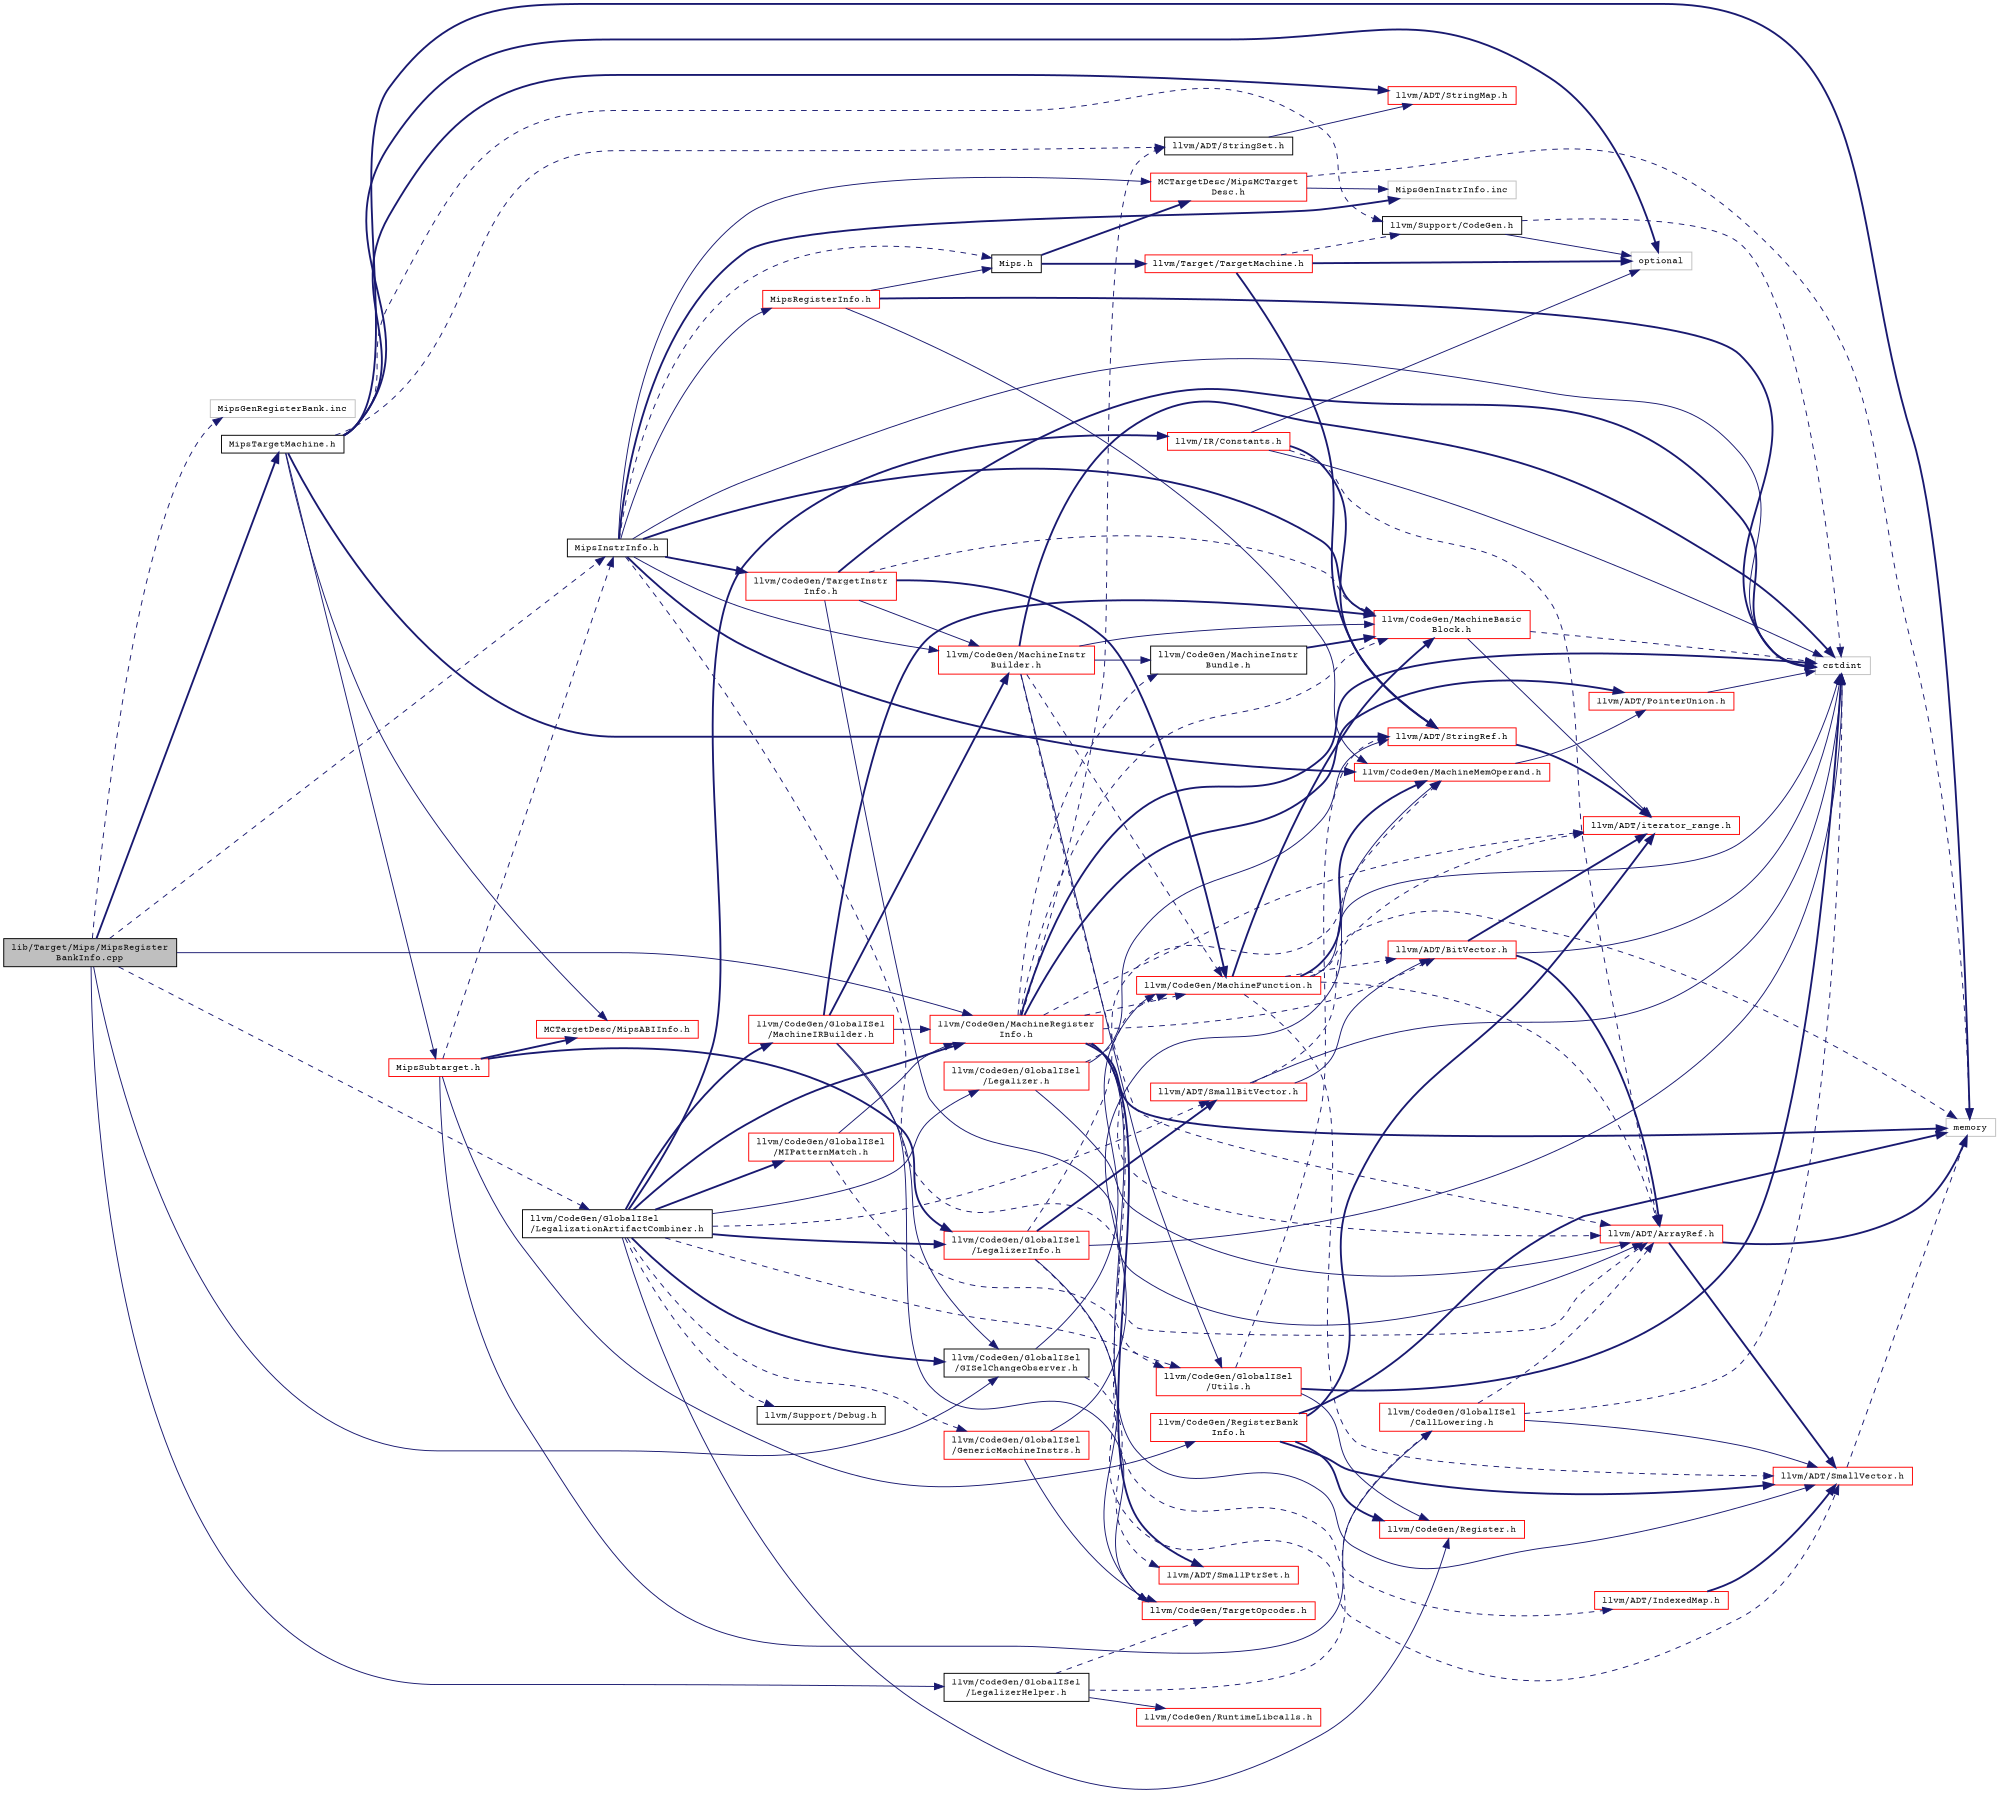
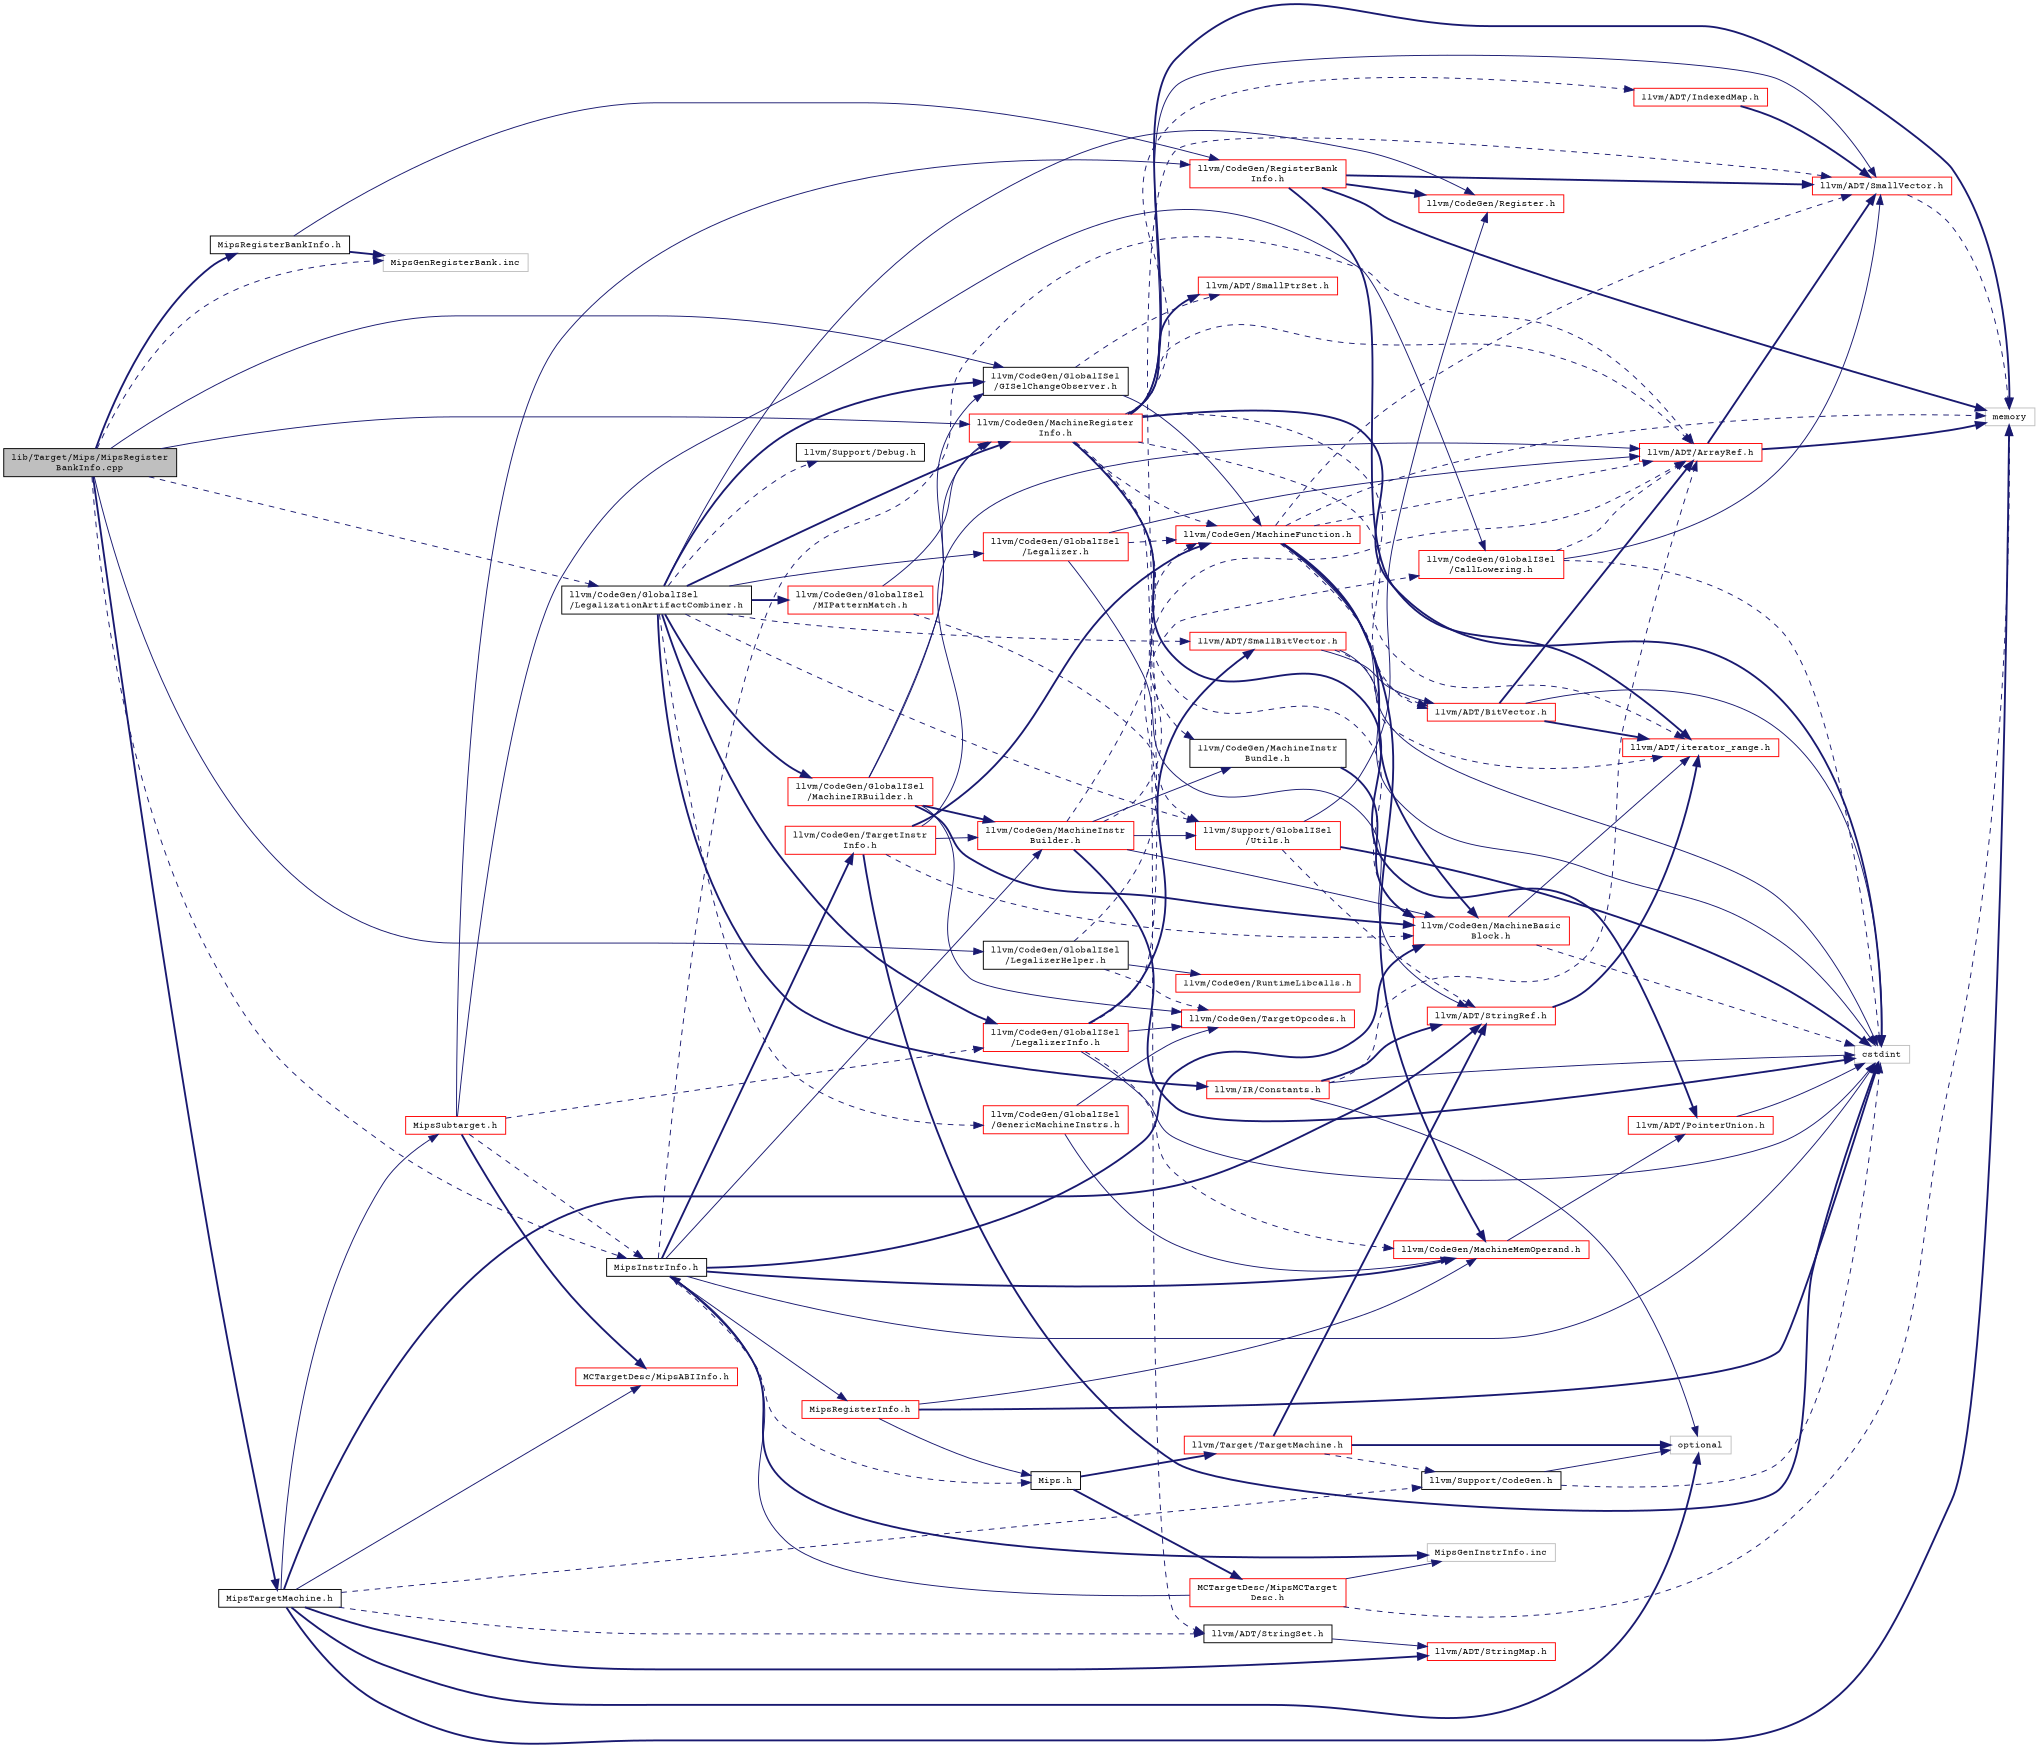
(765, 206) -> (836, 1566)
none -> (280, 245)
(757, 1063) -> (728, 1086)
(1229, 1382) -> (1268, 836)
